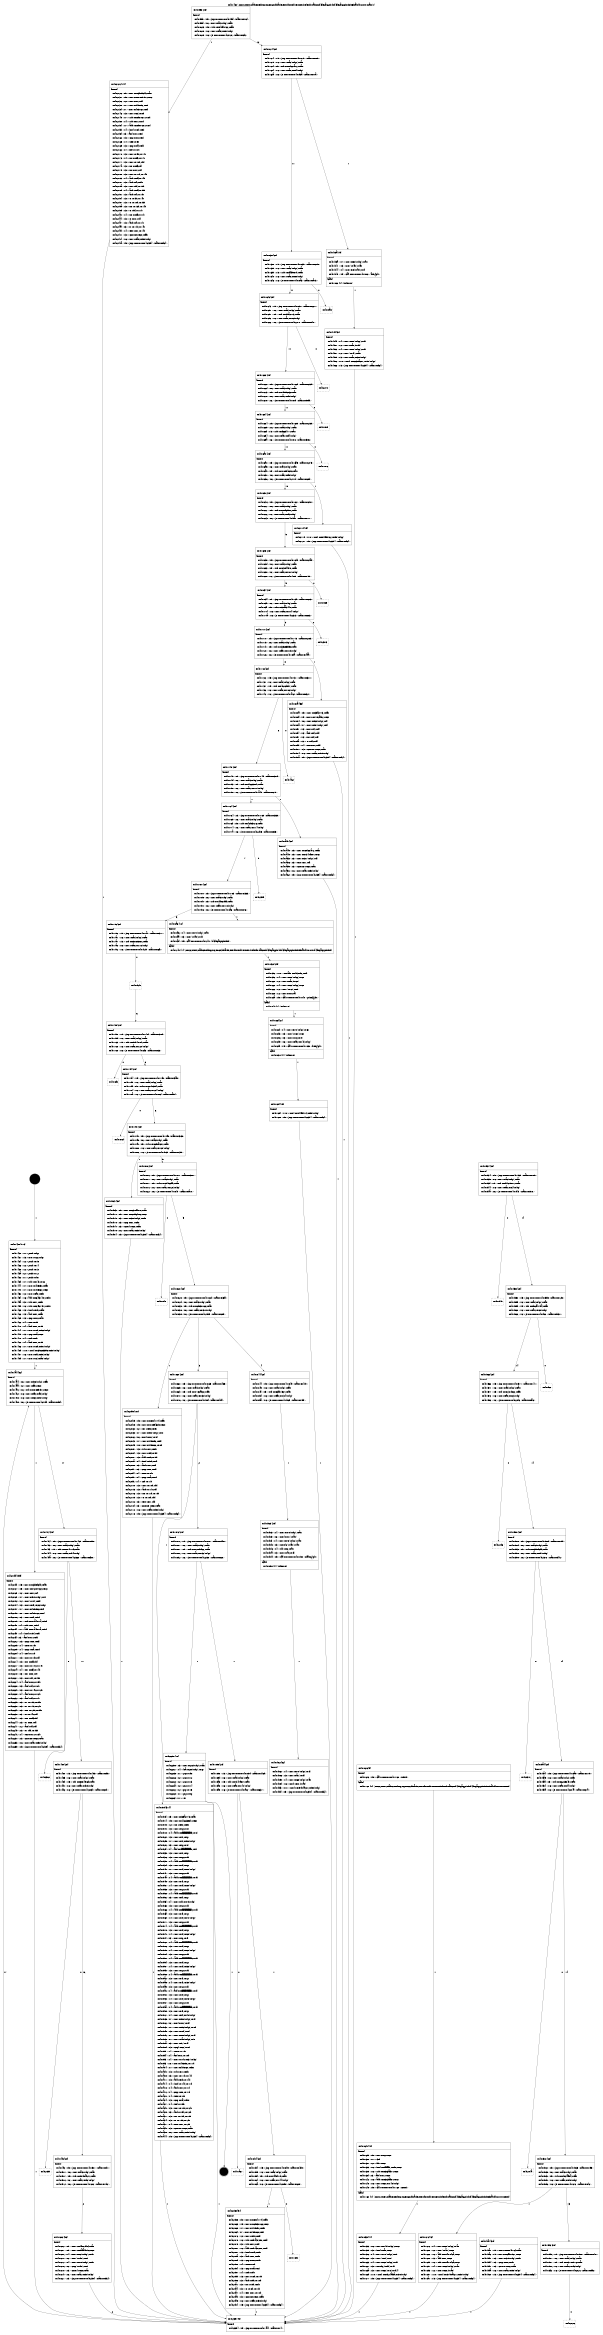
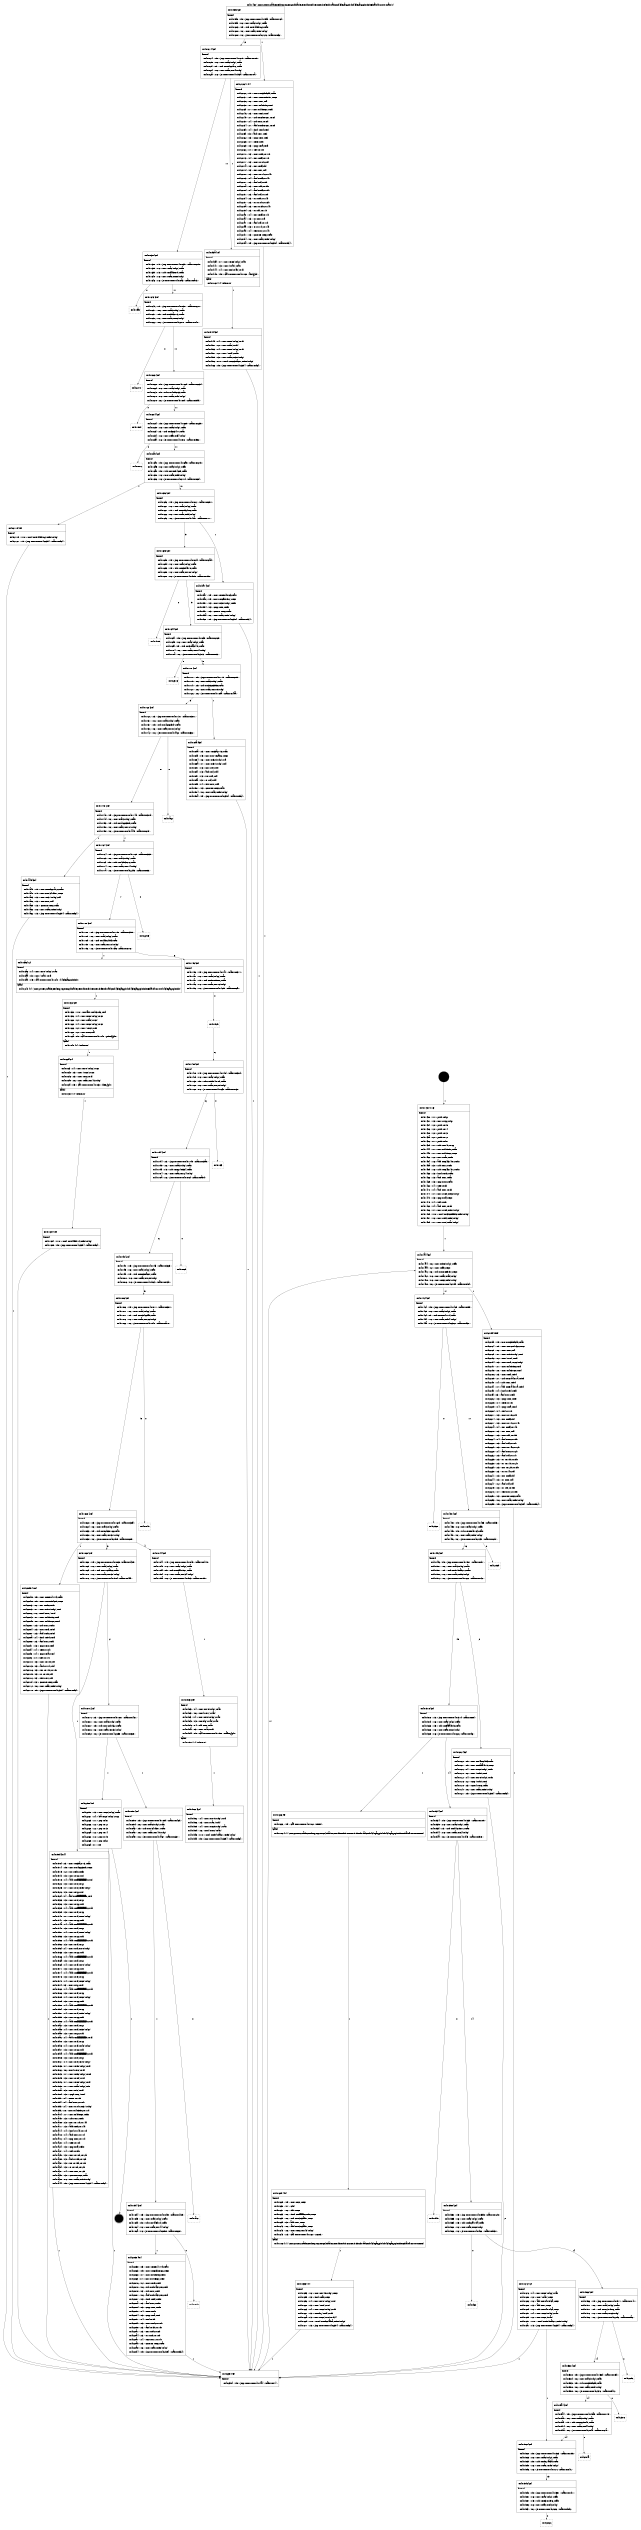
none -> (216, 550)
(134, 1218) -> none
none -> (448, 1721)
(500, 2202) -> (546, 2384)
